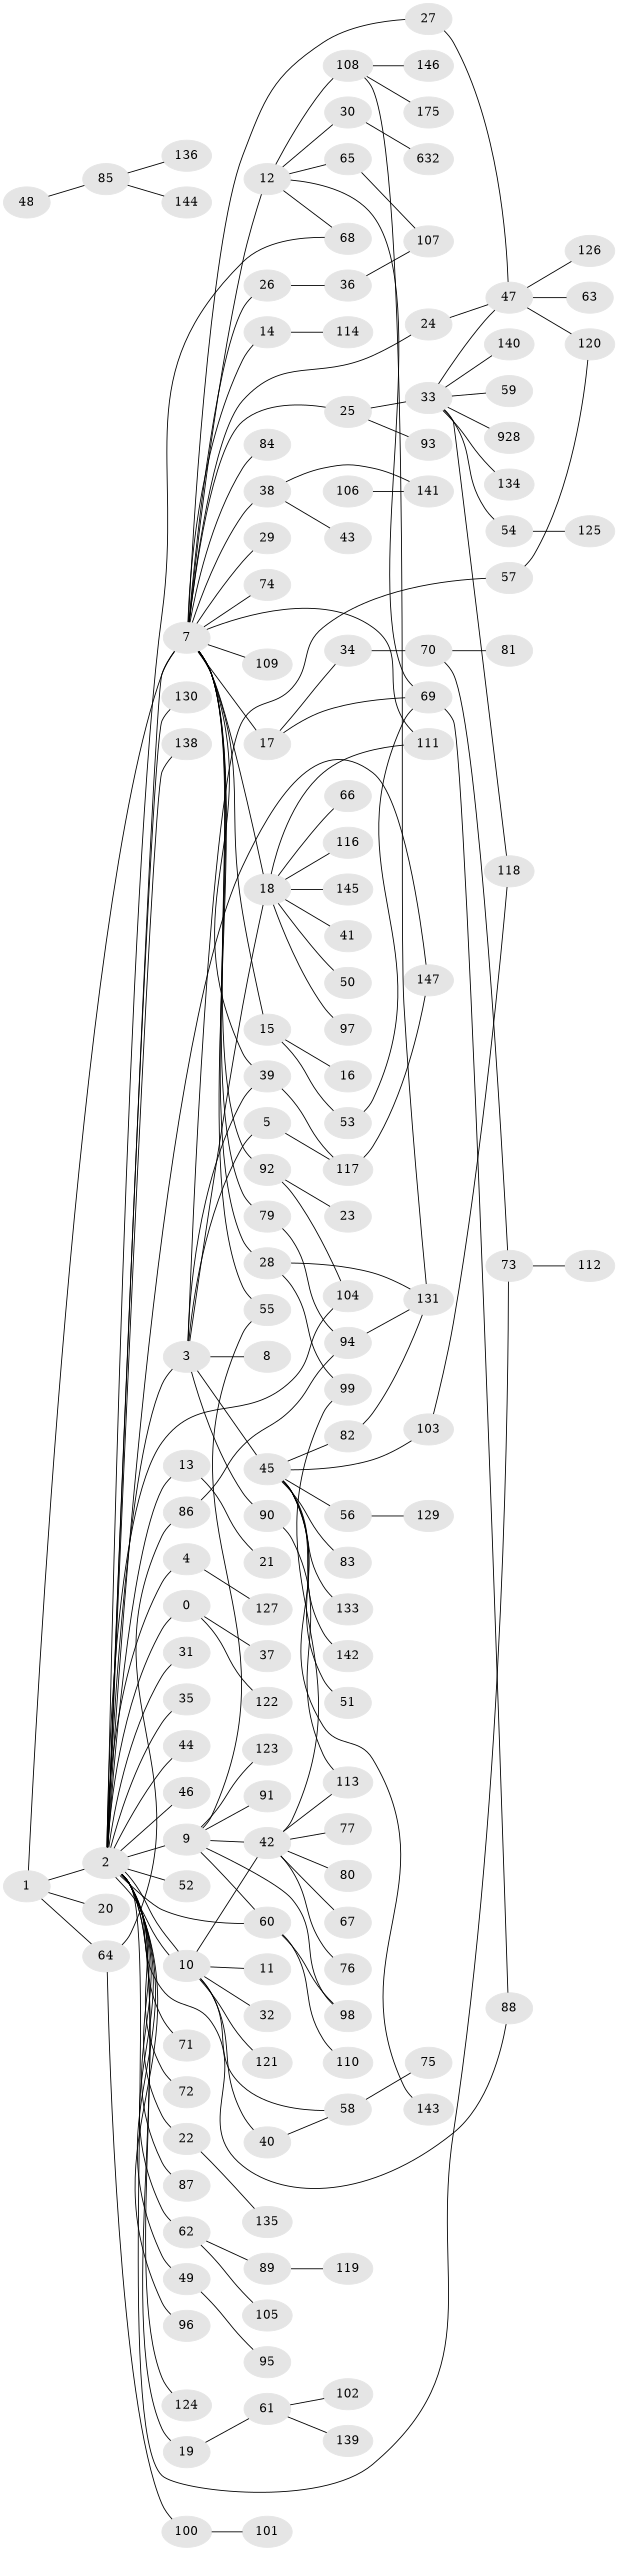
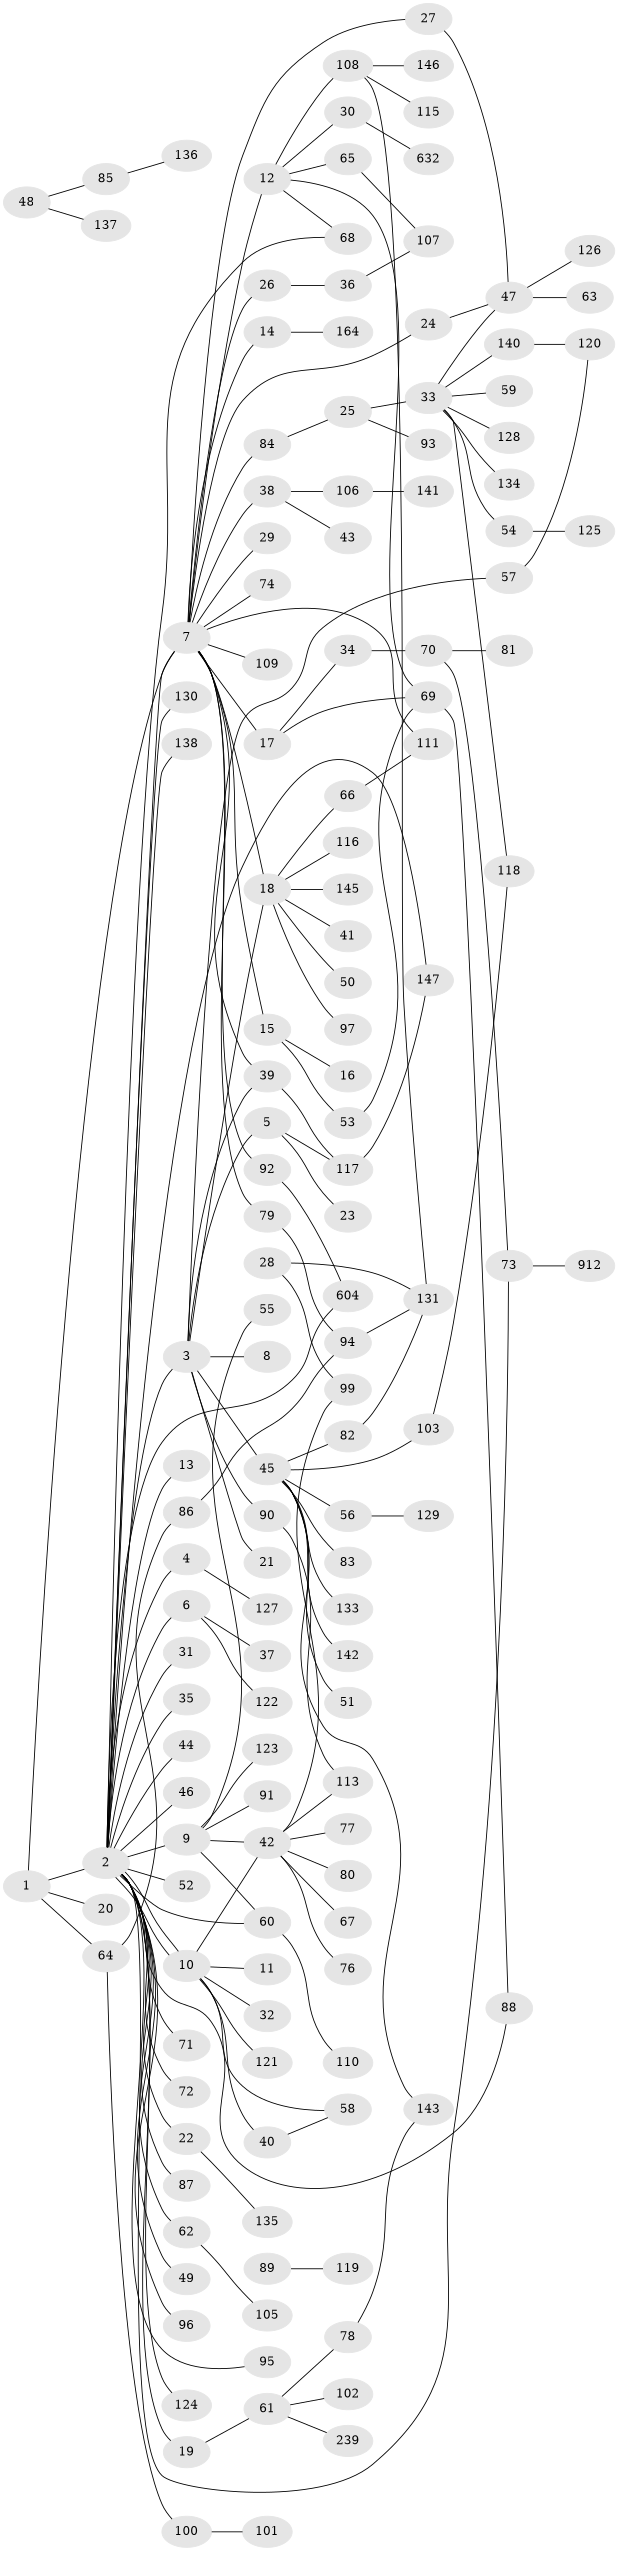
(429, 112) -> (429, 112)
(187, 202) -> none
none -> (106, 226)
(549, 321) -> (550, 344)
(348, 332) -> (348, 332)
(509, 438) -> (509, 438)
(229, 442) -> (308, 428)
(348, 465) -> (307, 491)
(313, 783) -> (394, 767)
(223, 952) -> none
(222, 975) -> none
(308, 1193) -> (308, 1170)
(590, 1266) -> (590, 1266)
(348, 1296) -> (348, 1296)
(227, 1514) -> (219, 1463)
(187, 1606) -> (187, 1606)
(348, 2016) -> none
(429, 2063) -> none
(227, 2251) -> none
(227, 2321) -> (133, 2228)
none -> (348, 2337)
(348, 2441) -> (348, 2441)
